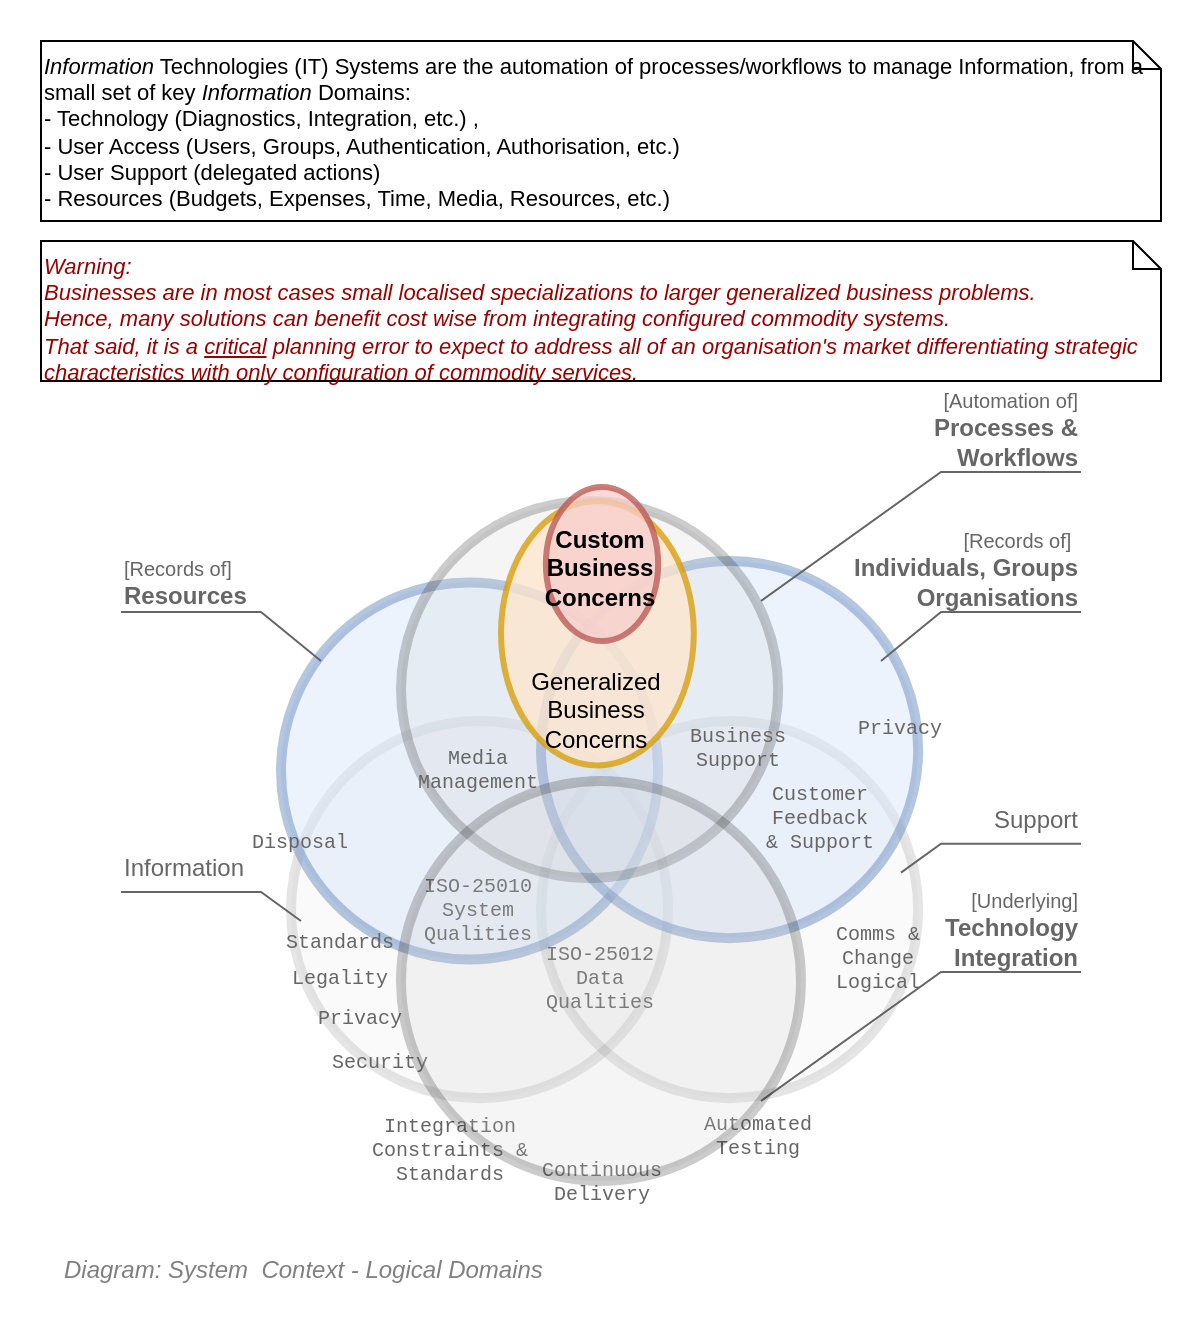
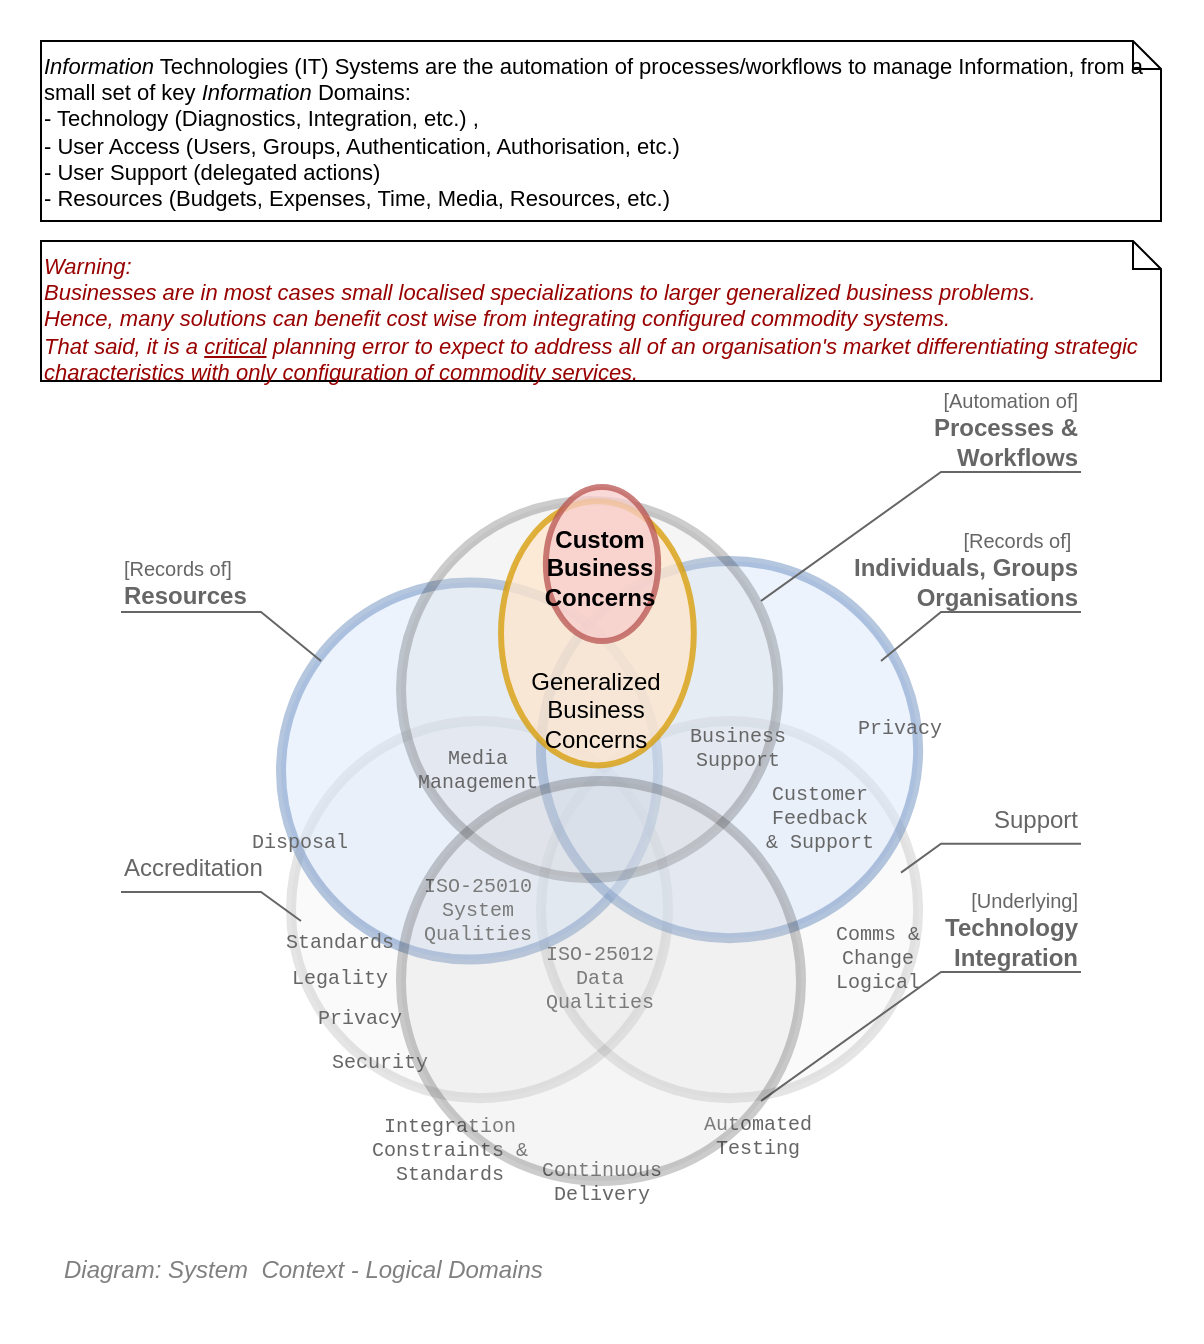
(196, 869) -> (206, 869)
